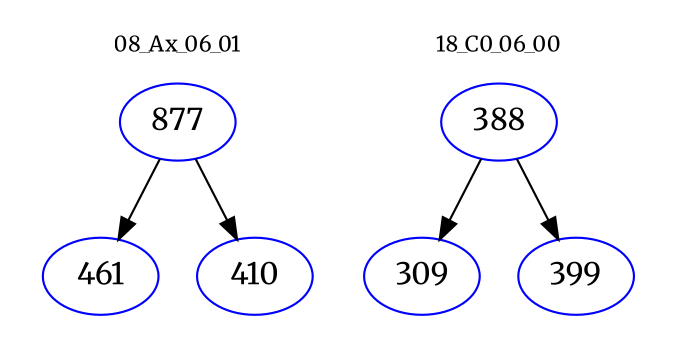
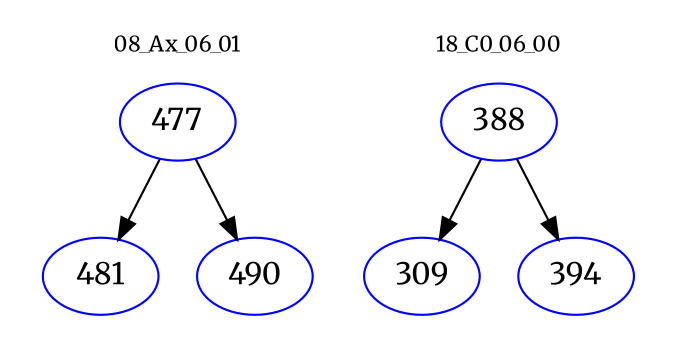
(178, 122) -> (178, 122)
(101, 276) -> (101, 276)
(255, 276) -> (255, 276)
(576, 276) -> (576, 276)
